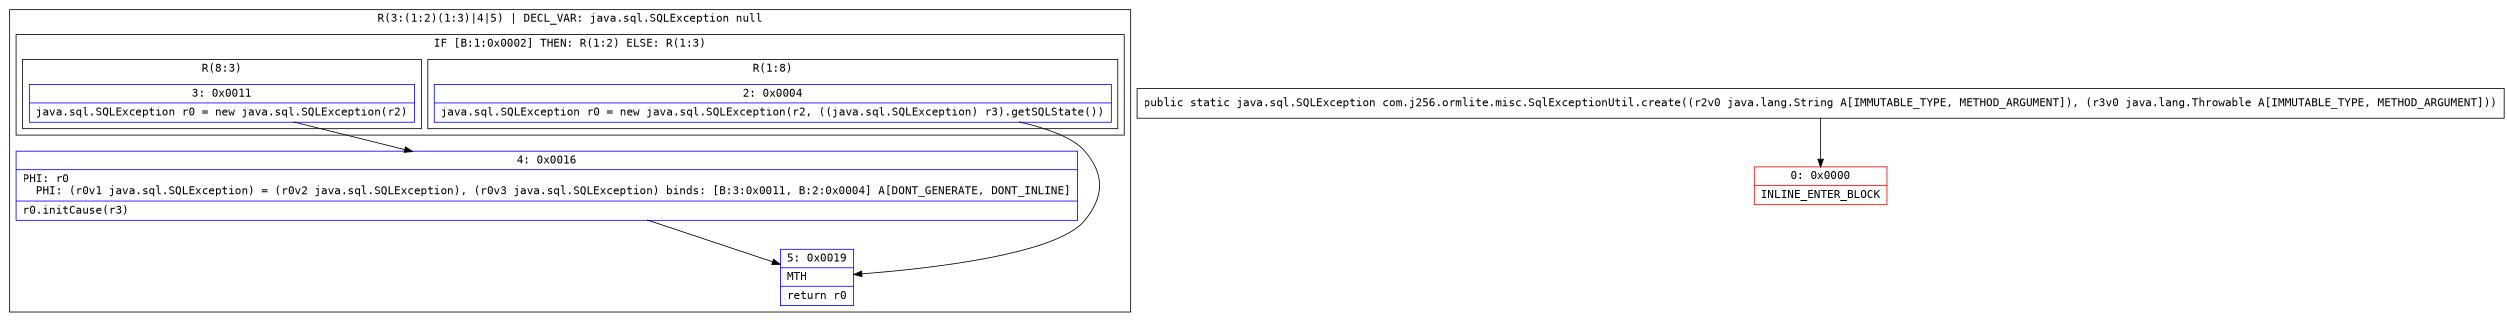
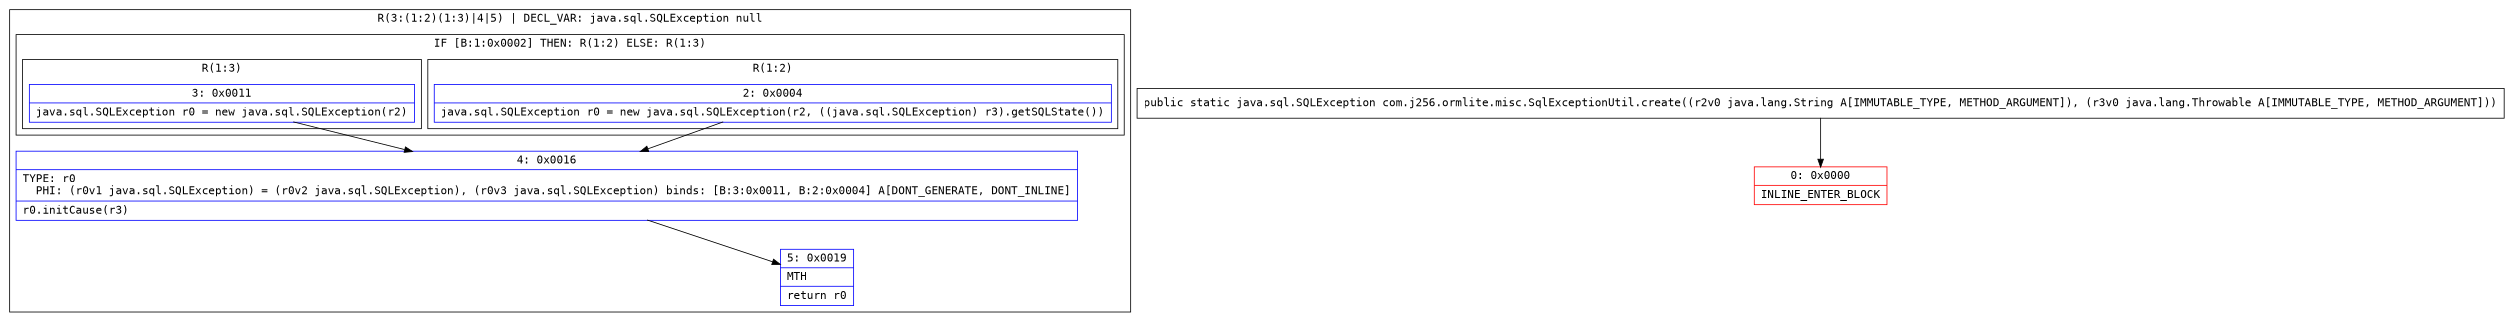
(222, 69) -> (222, 69)
(773, 69) -> (773, 69)
(49, 179) -> (53, 179)
(1050, 242) -> (672, 140)
